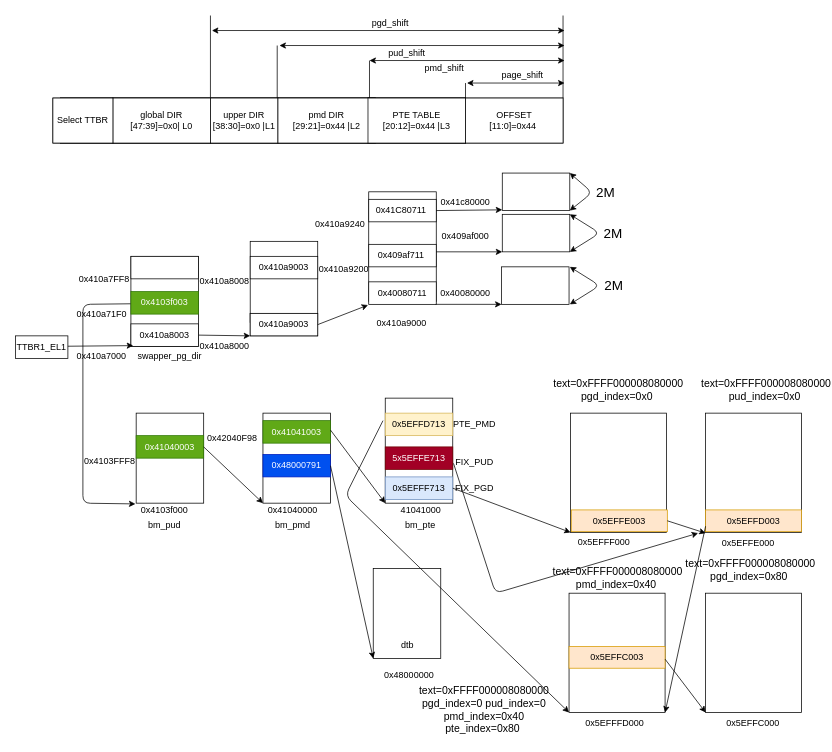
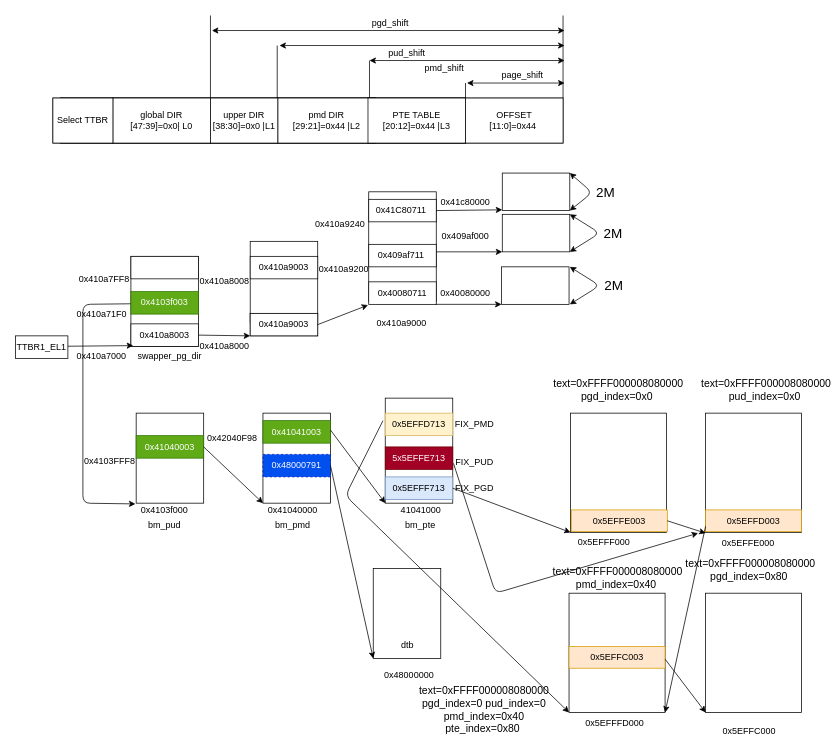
(474, 424) -> (474, 424)
(297, 465) -> (297, 465)
(755, 724) -> (751, 732)
